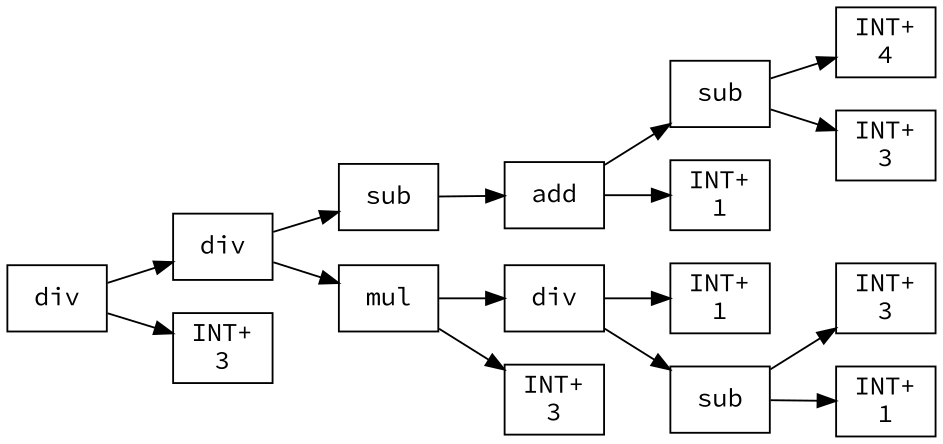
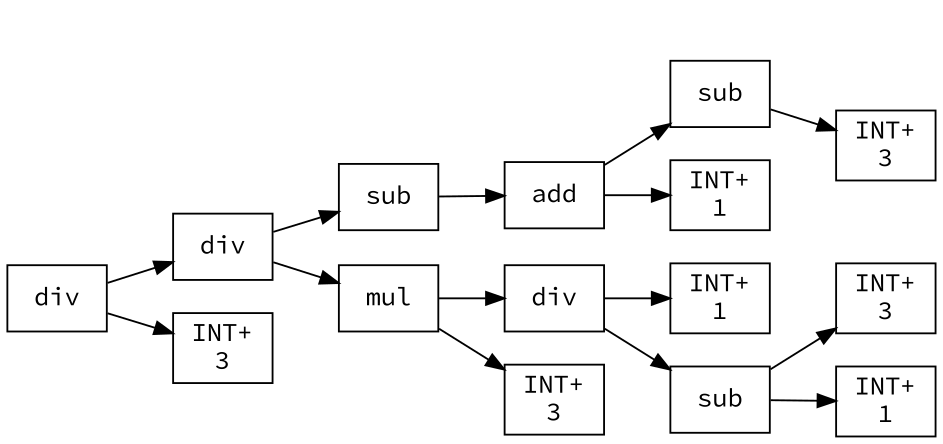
(886, 42) -> none
